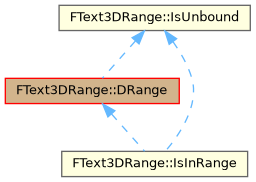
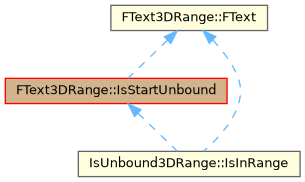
(155, 18) -> (189, 18)
(92, 91) -> (116, 91)
(155, 164) -> (189, 164)
